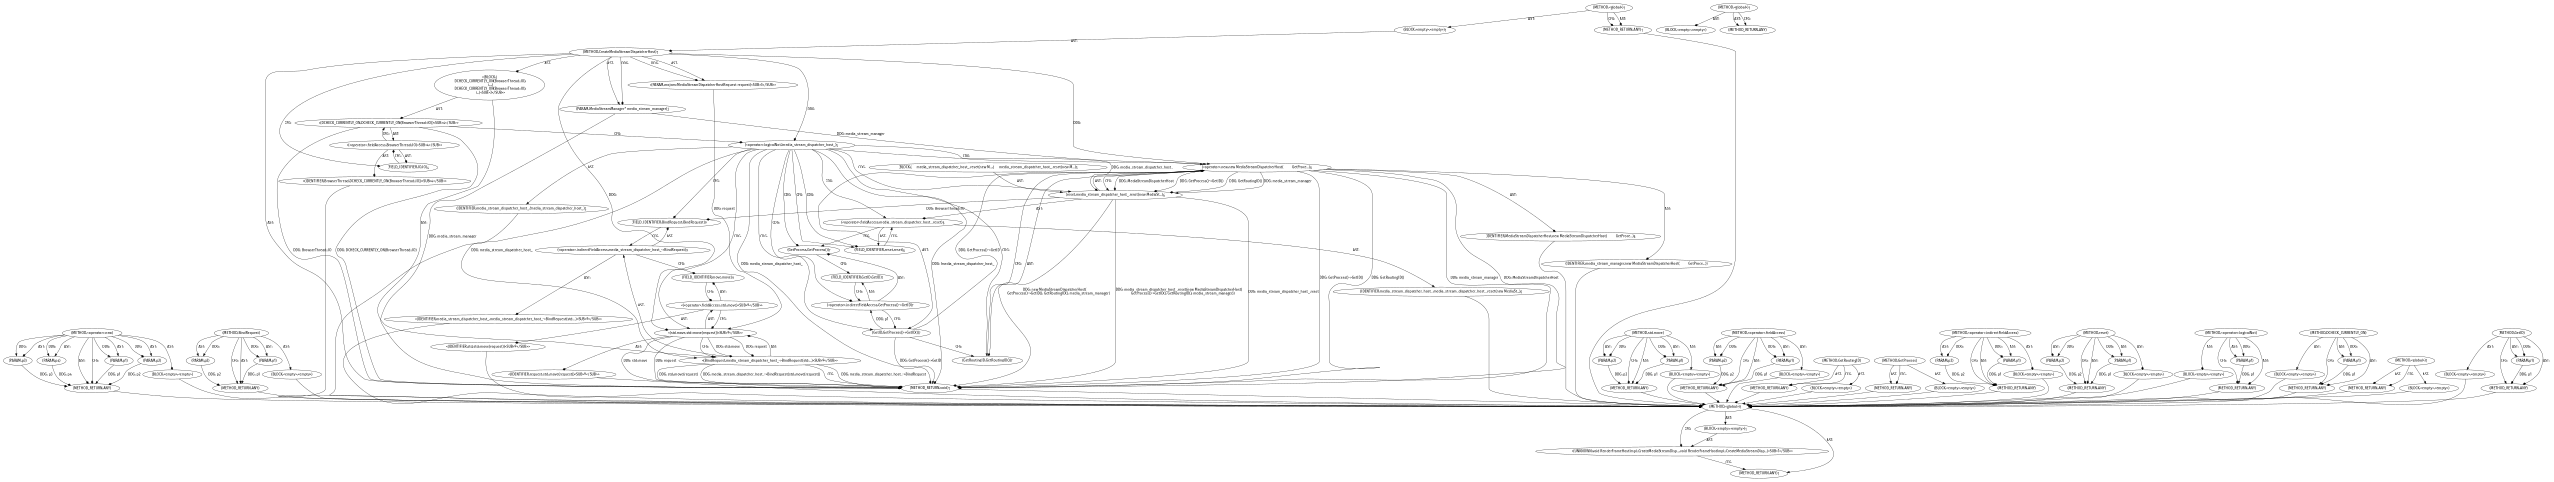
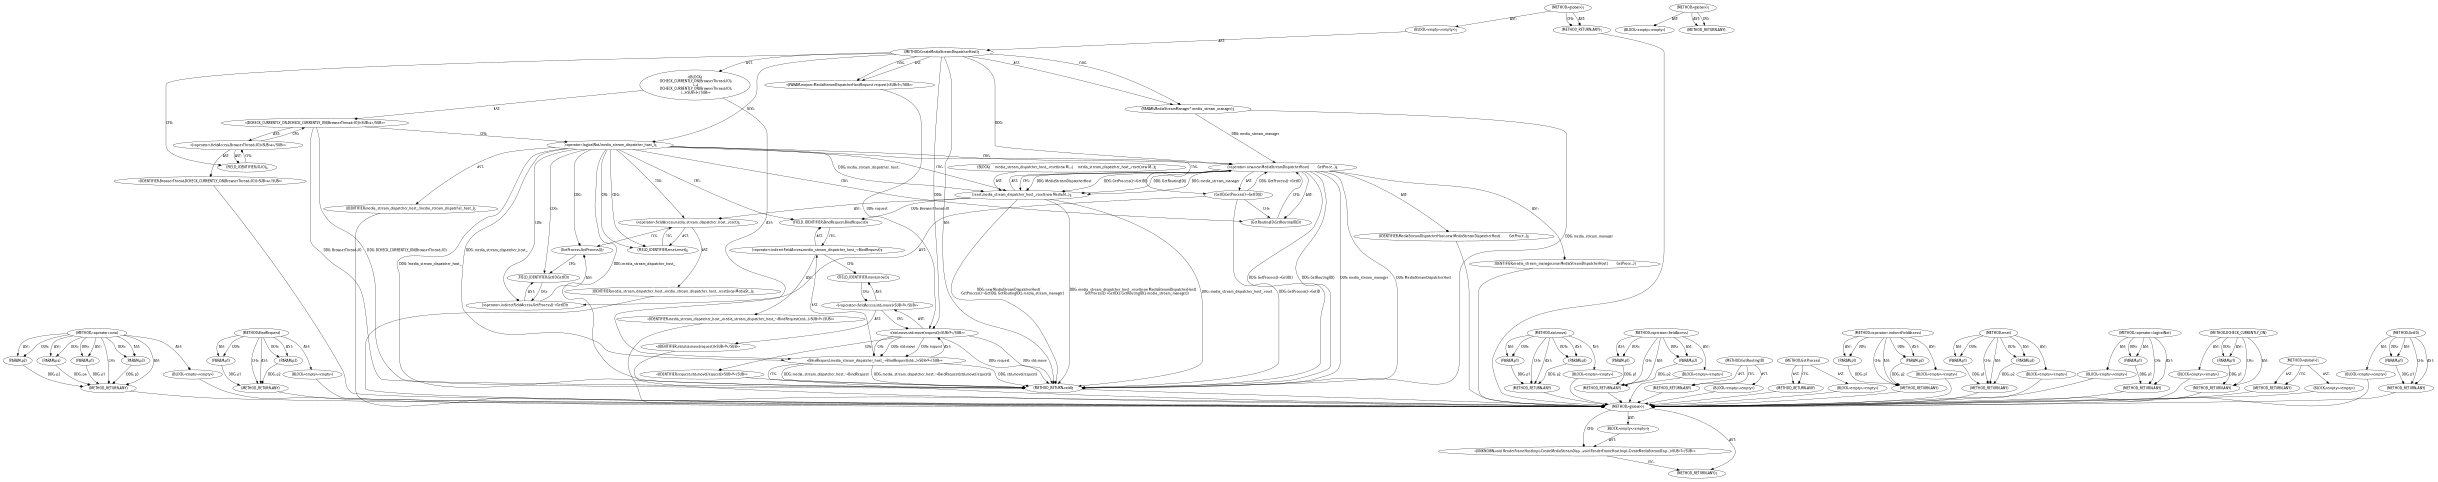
(719, 256) -> (550, 198)
(890, 316) -> none
(882, 319) -> (923, 250)
(639, 347) -> (869, 347)
